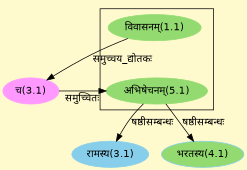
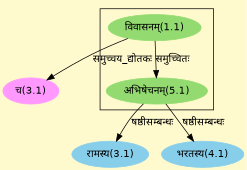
(79, 91) -> (156, 56)
(203, 154) -> (203, 154)
